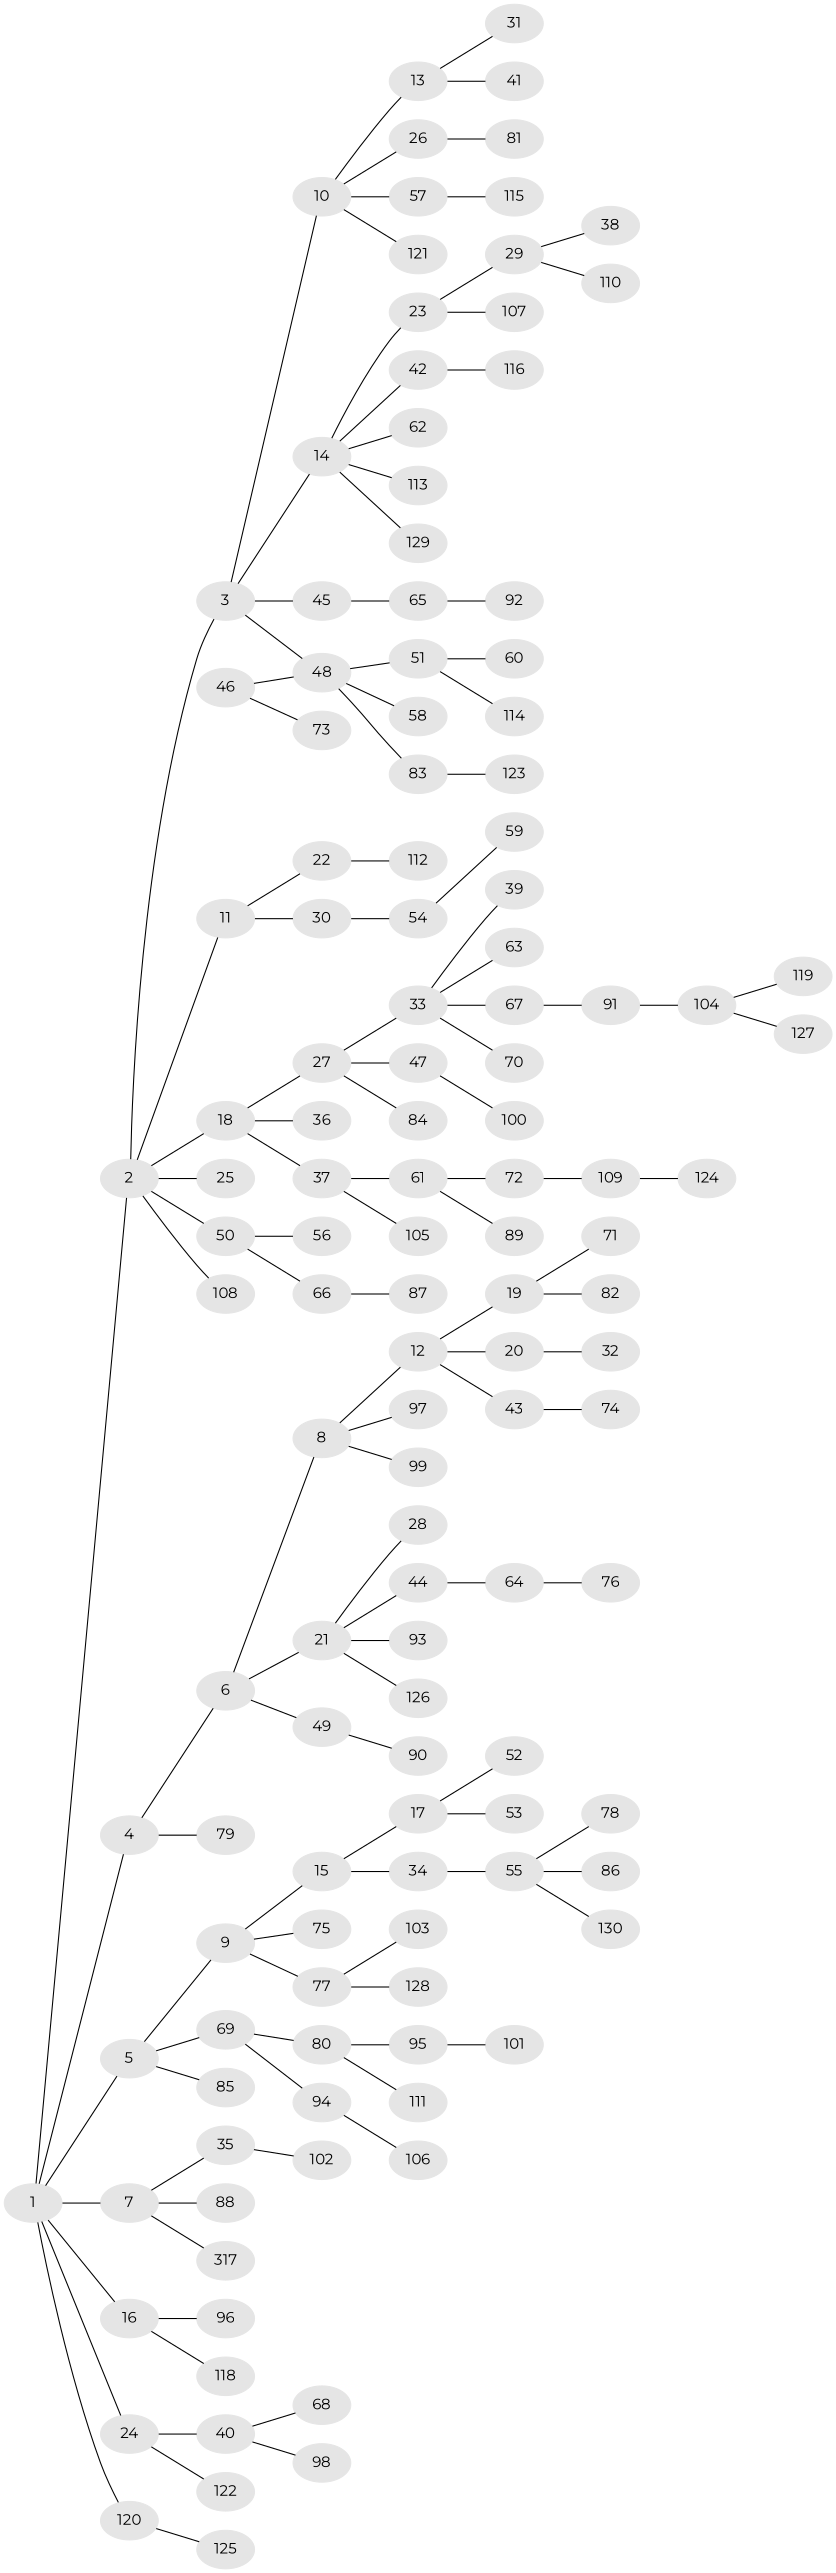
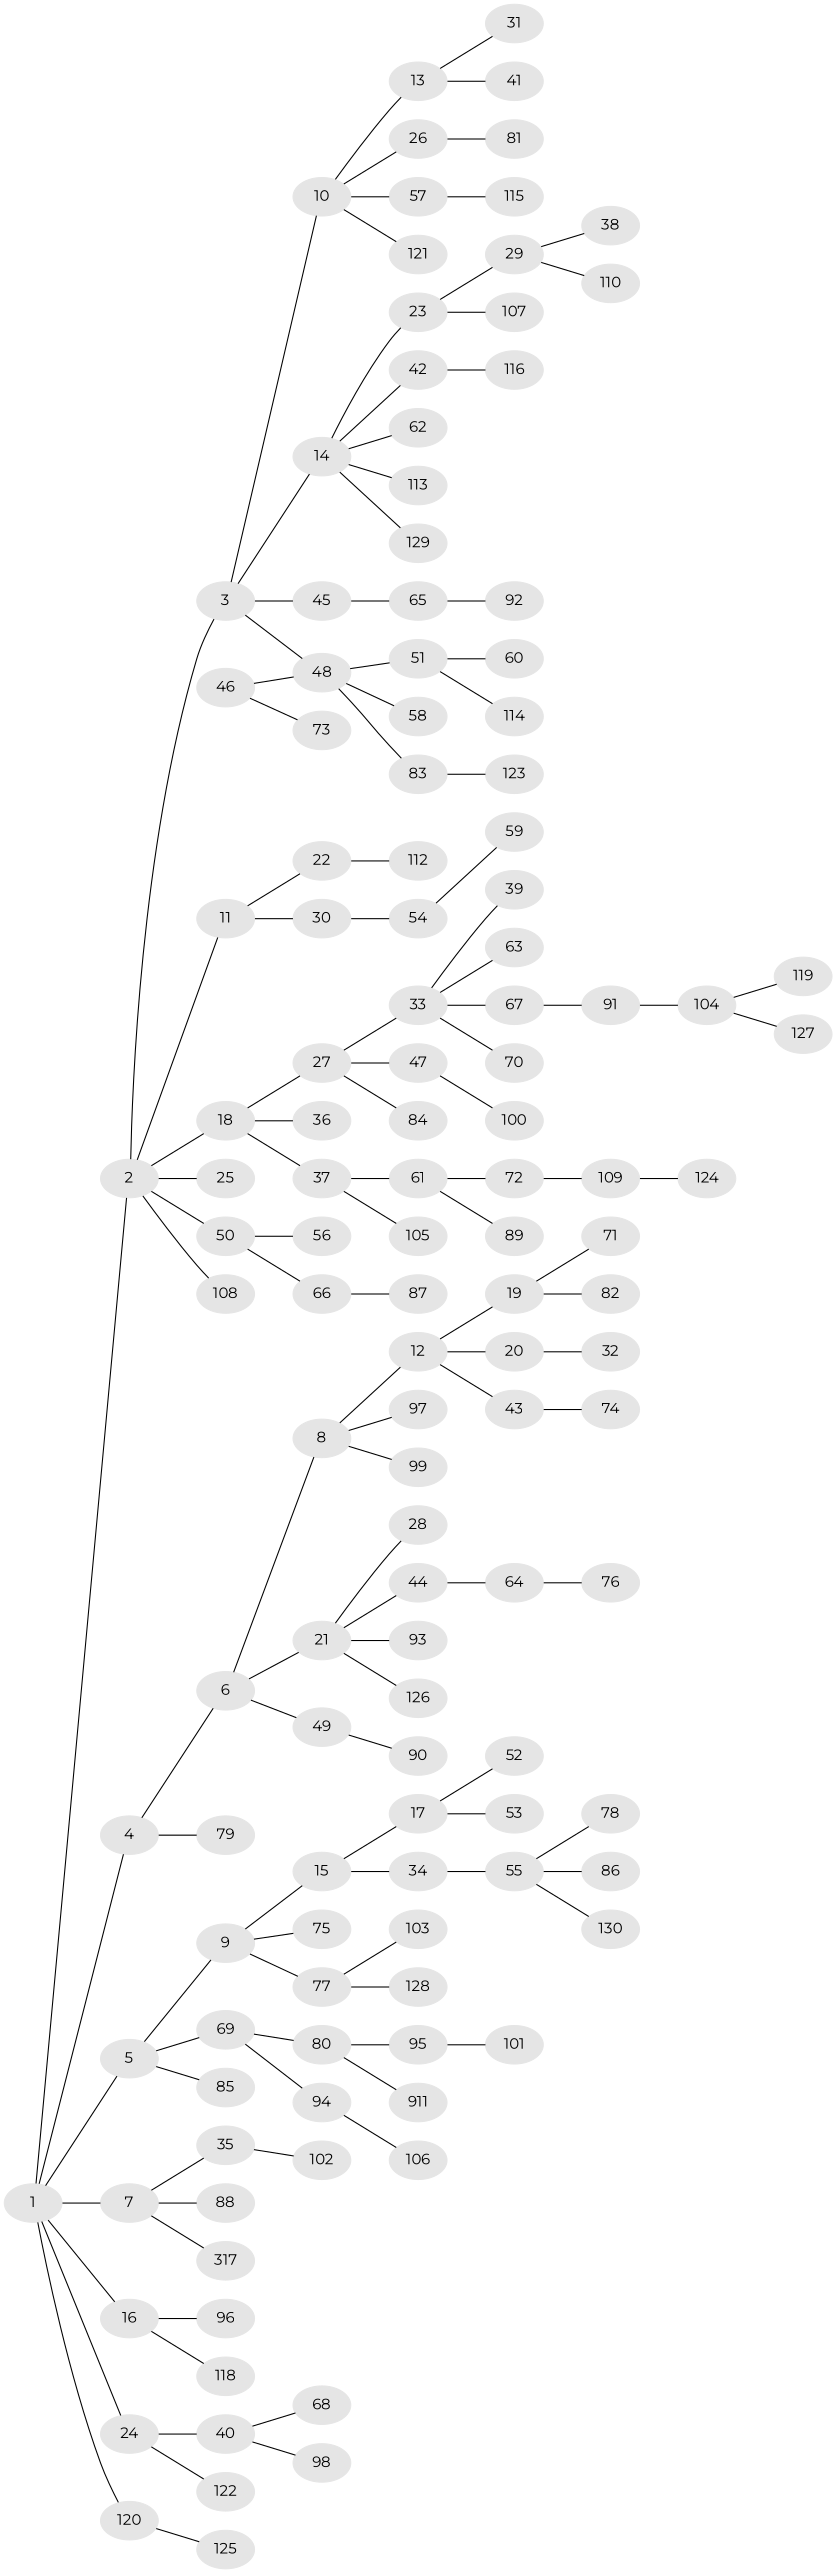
(418, 2103) -> (418, 2103)
